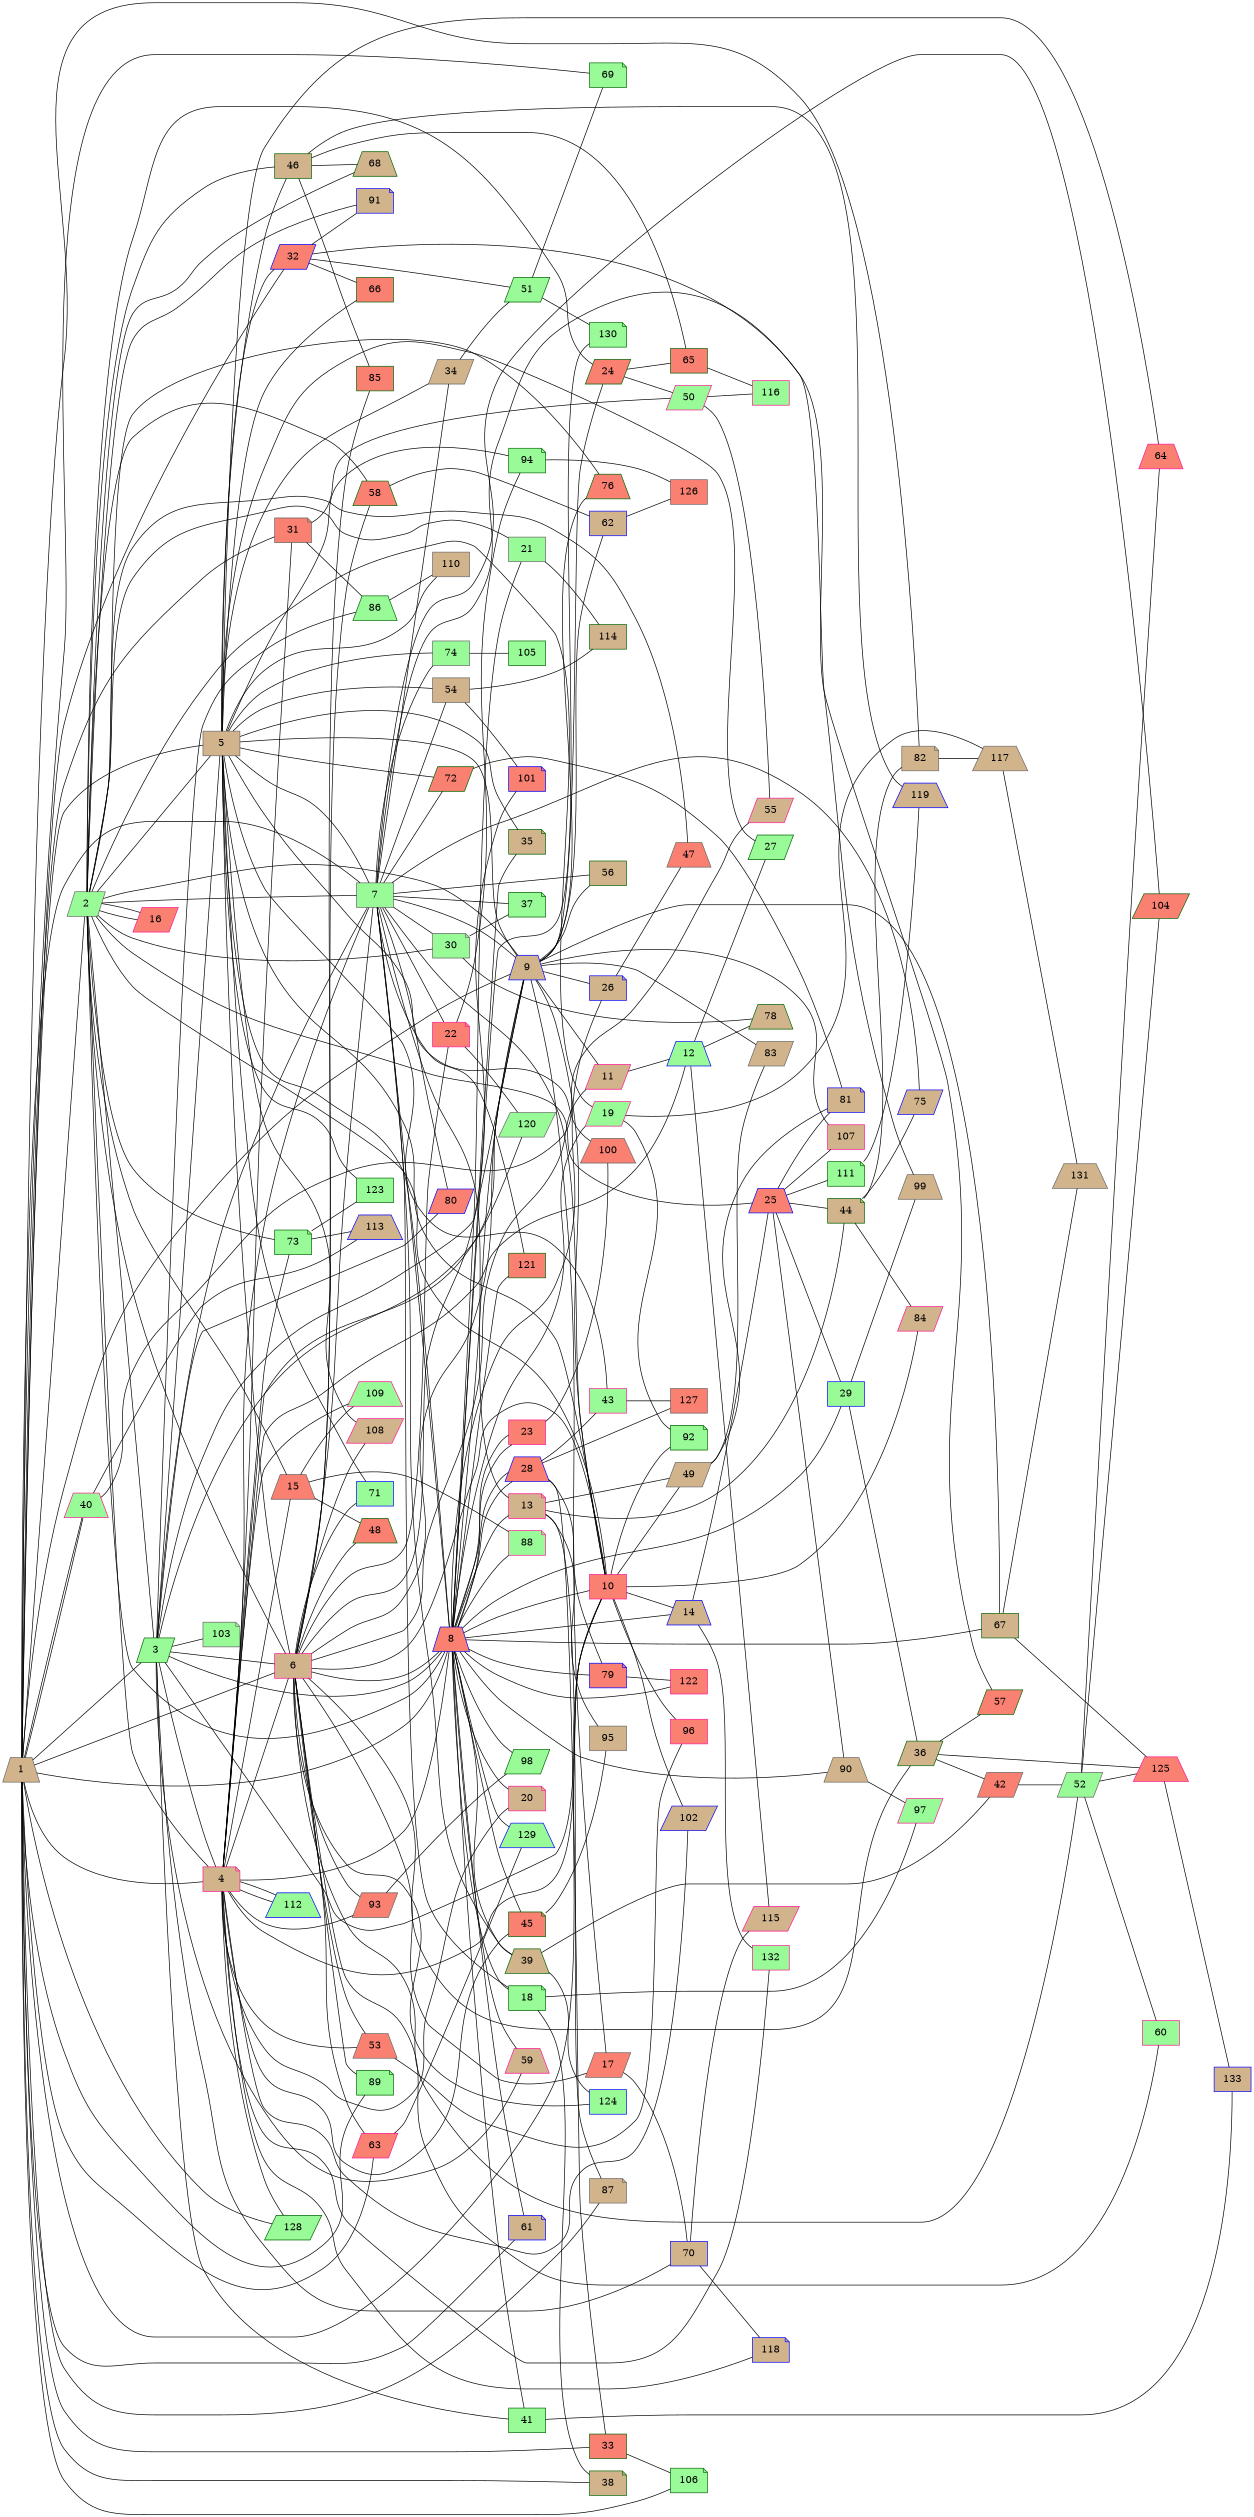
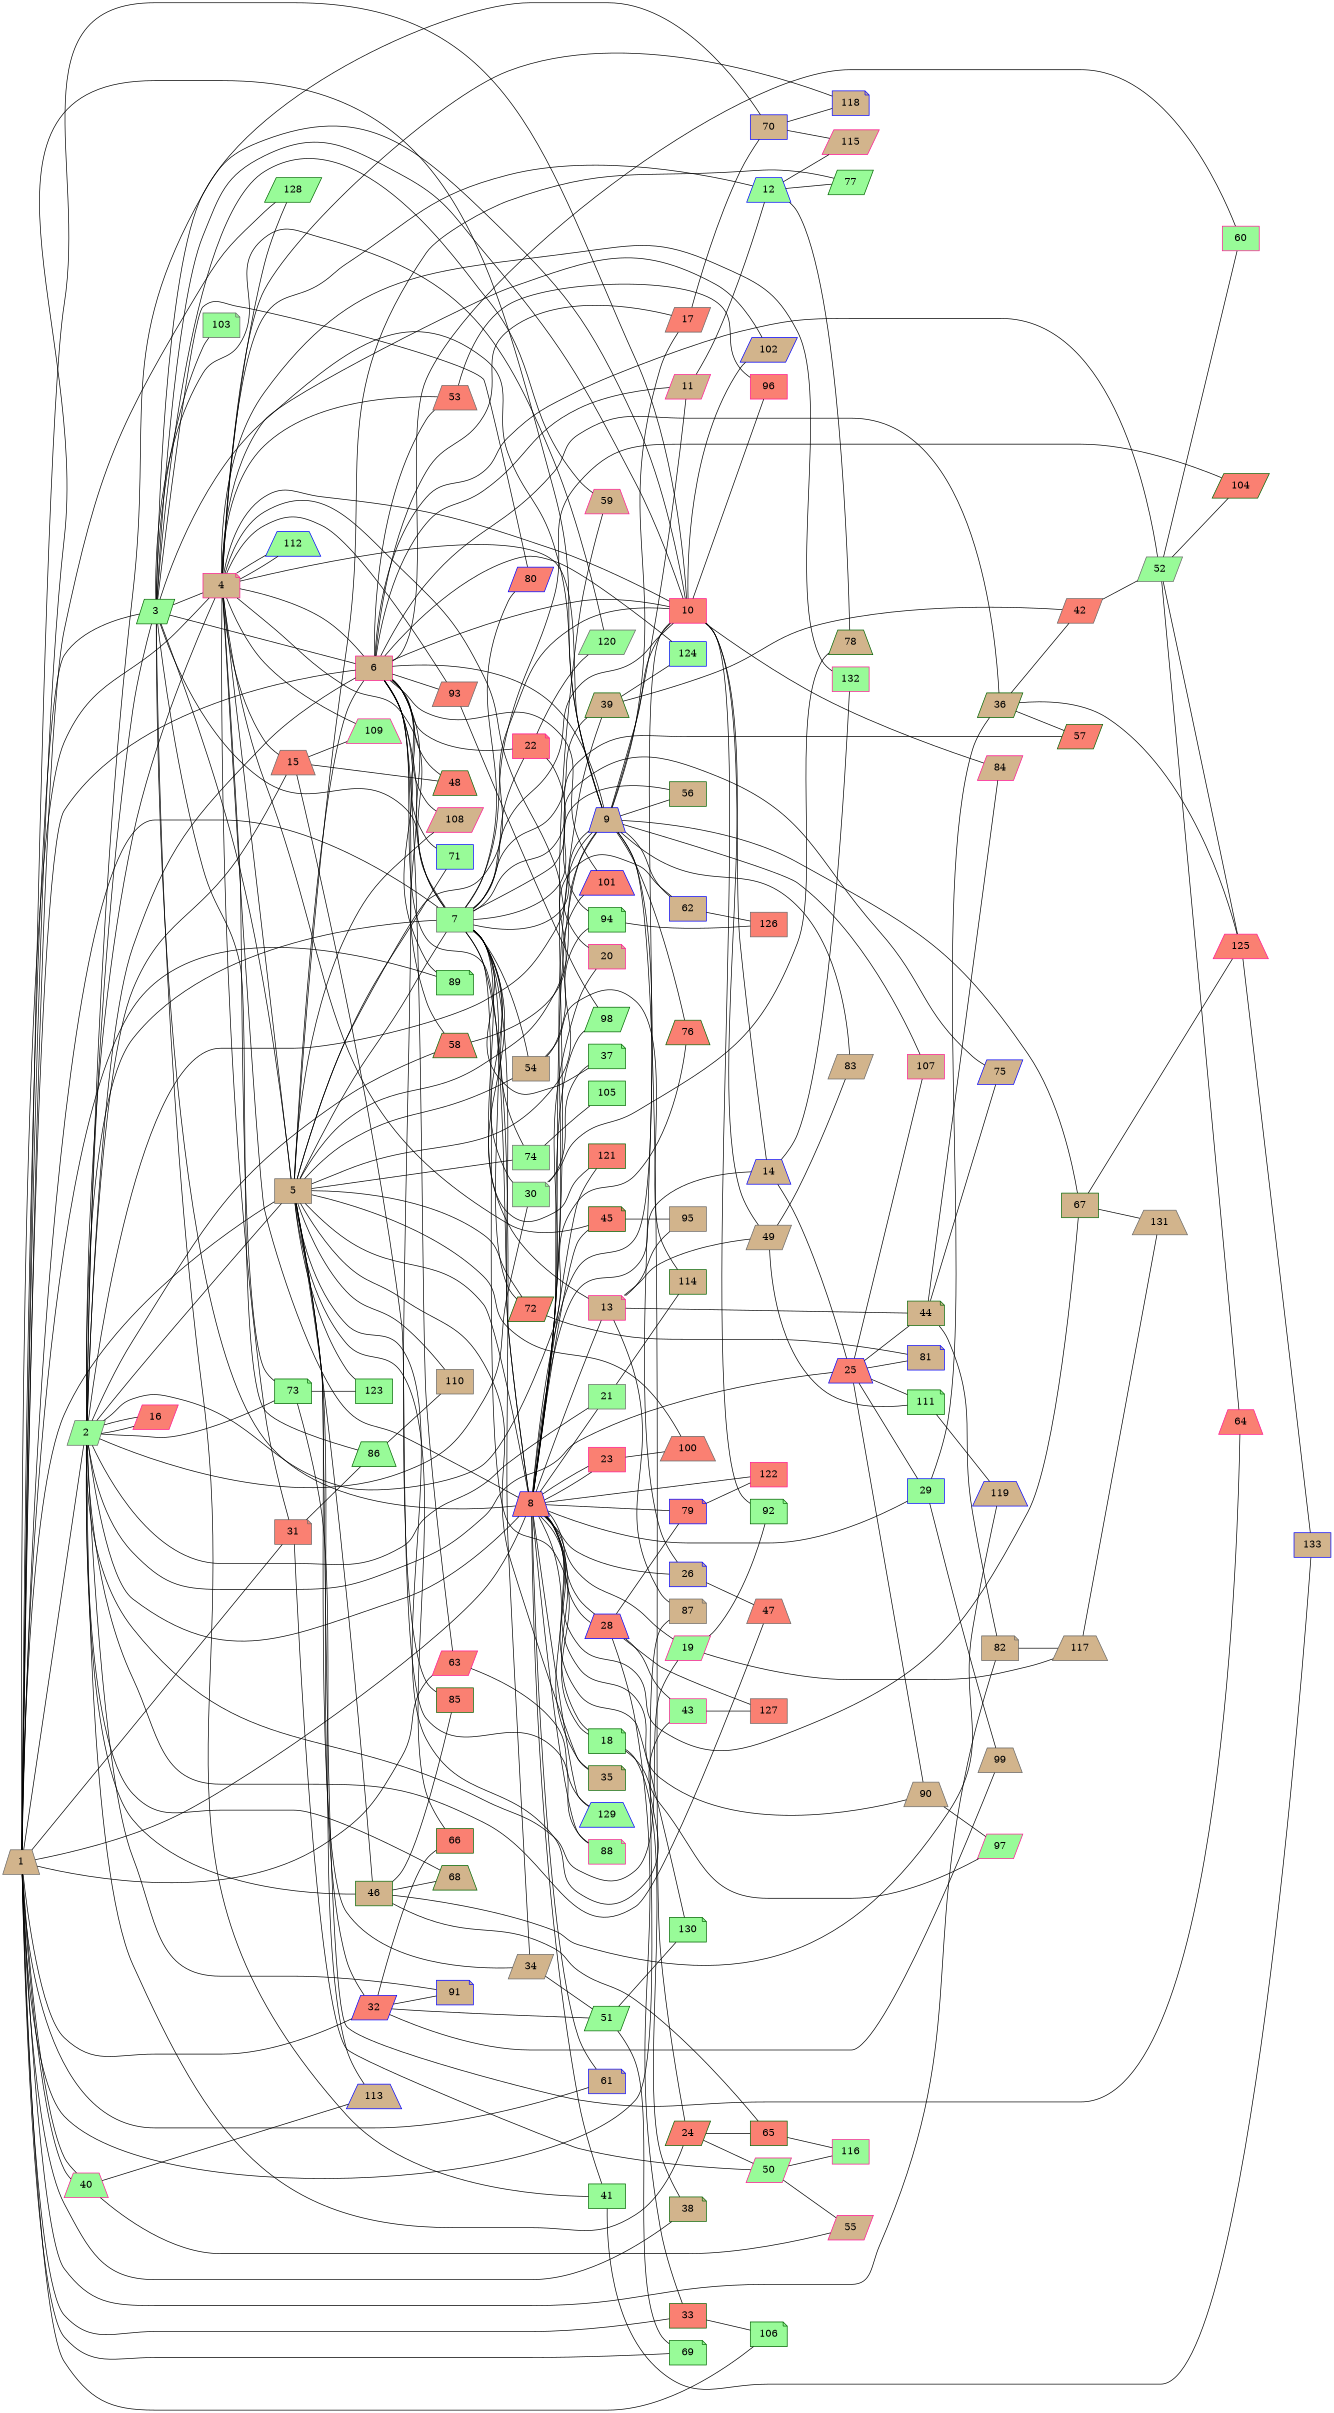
(527, 779) -> (607, 883)
(771, 847) -> (851, 182)
none -> (257, 888)
(724, 1268) -> (801, 1365)
